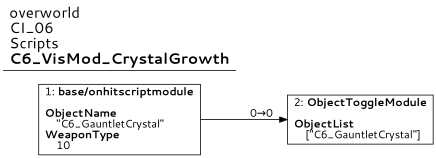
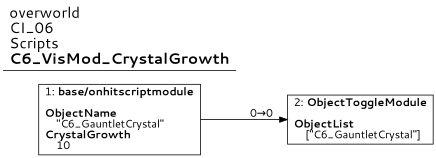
(82, 135) -> (88, 135)
